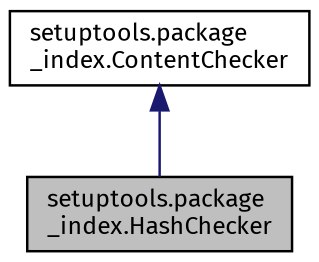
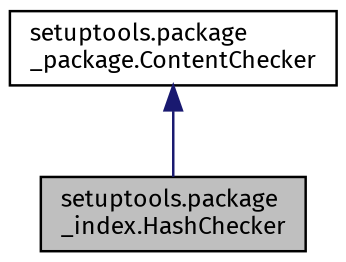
(160, 48) -> (173, 48)
